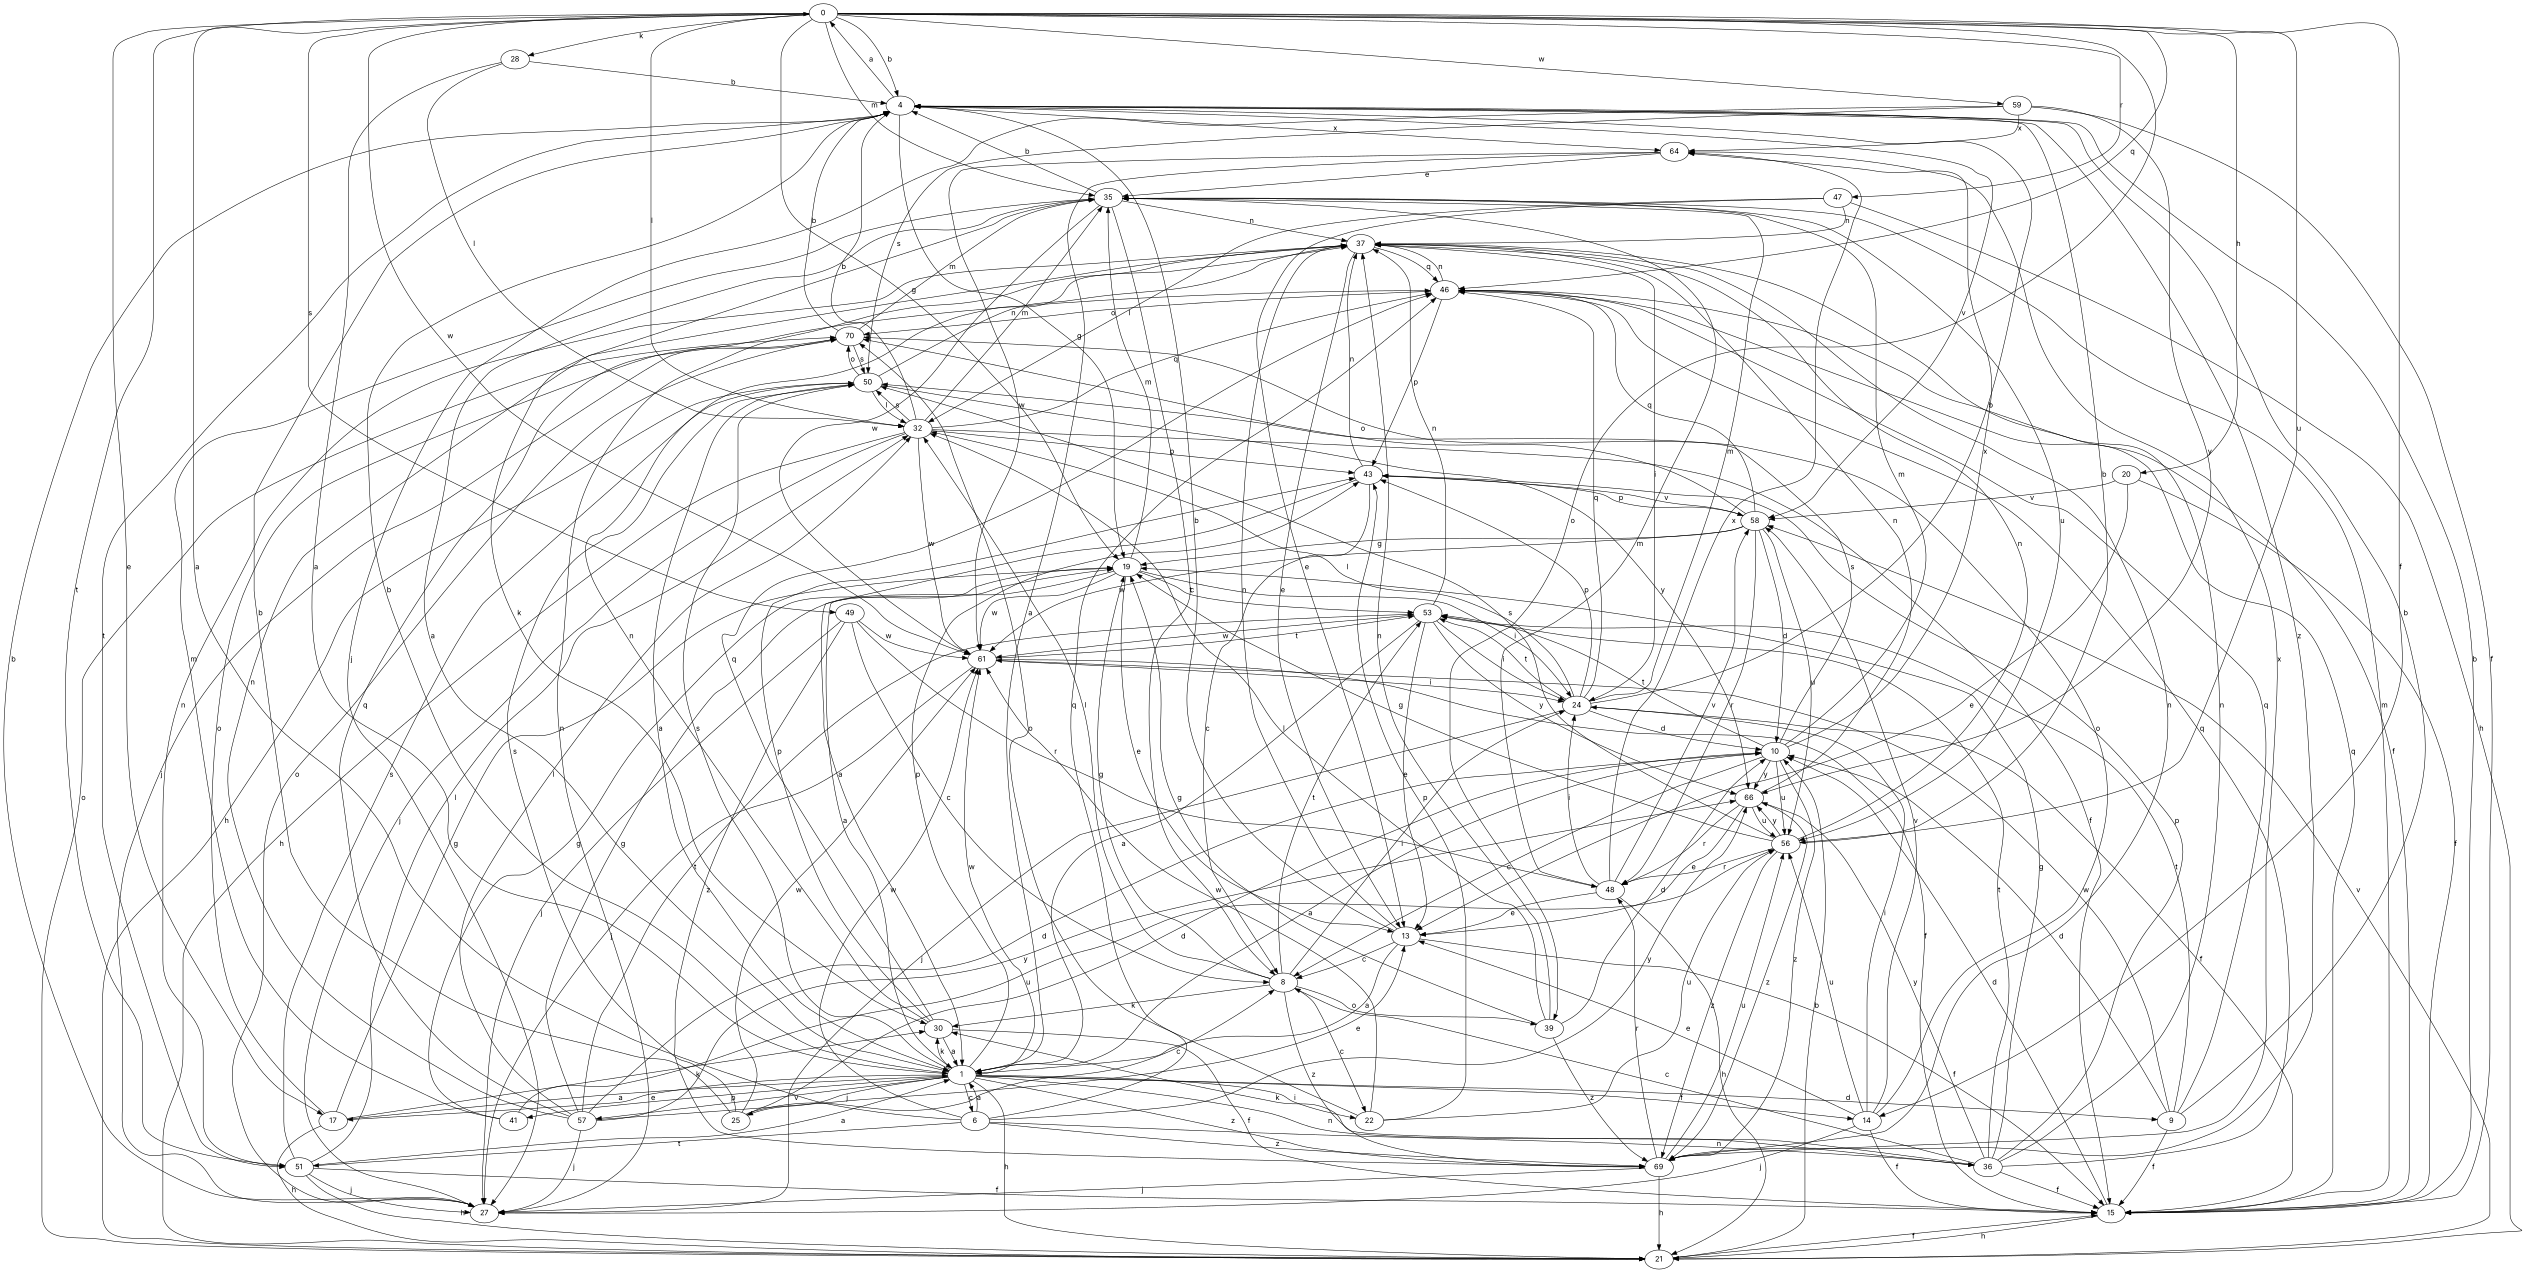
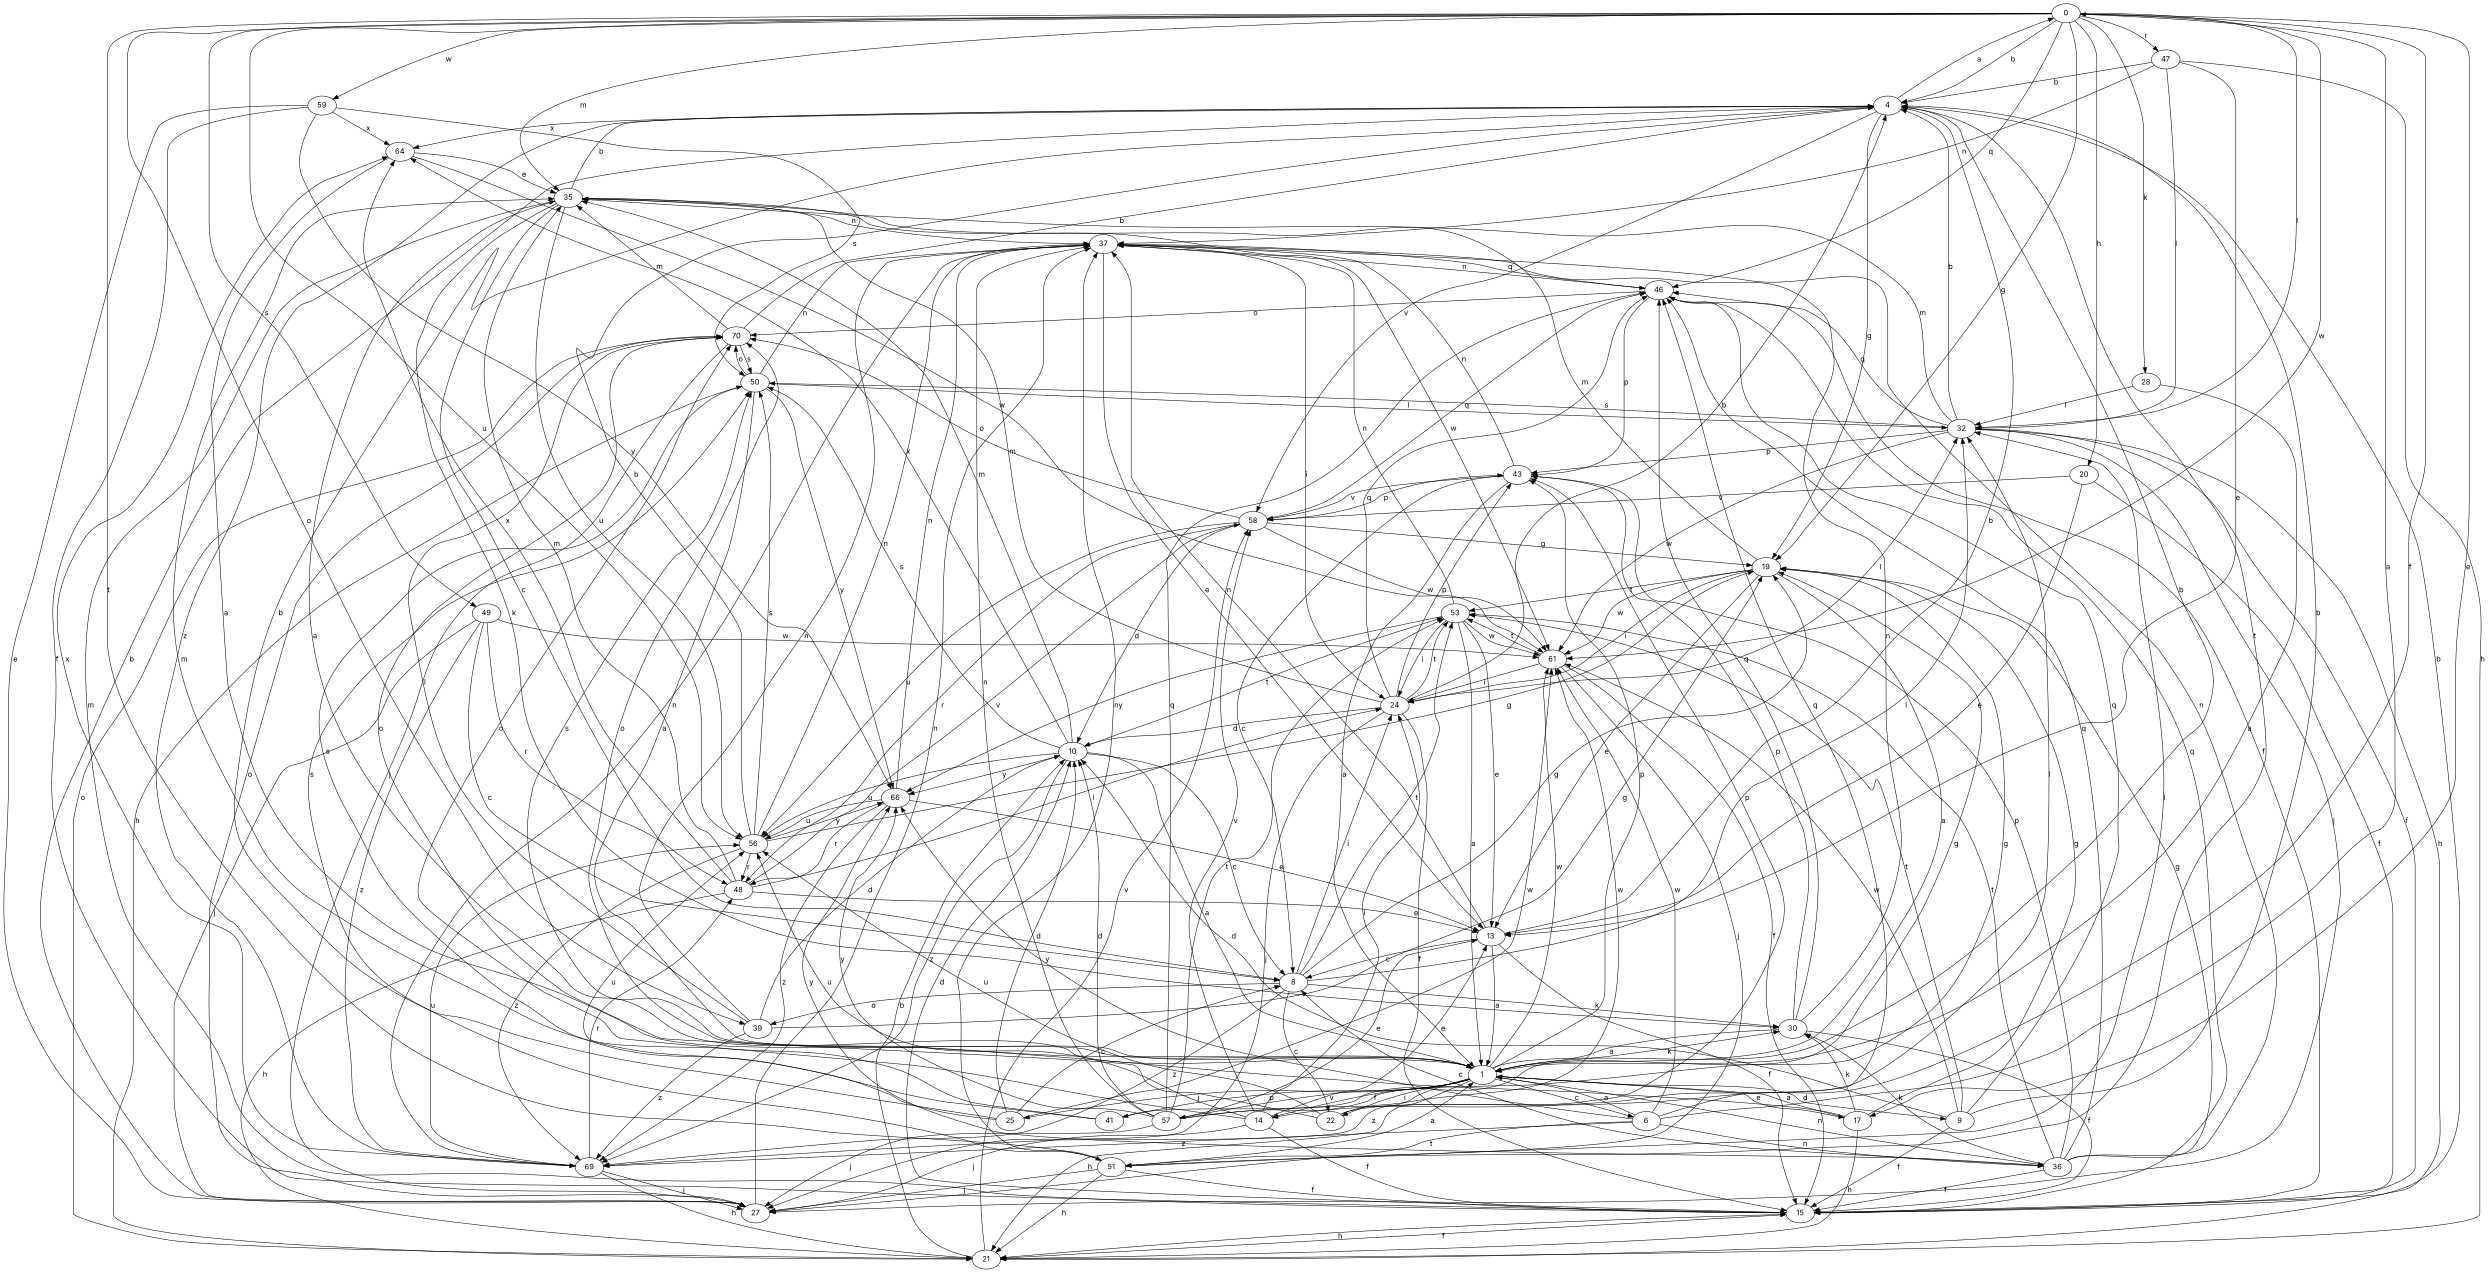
(705, 82) -> (2023, 84)
(352, 659) -> (16, 659)
(1265, 710) -> (410, 611)
